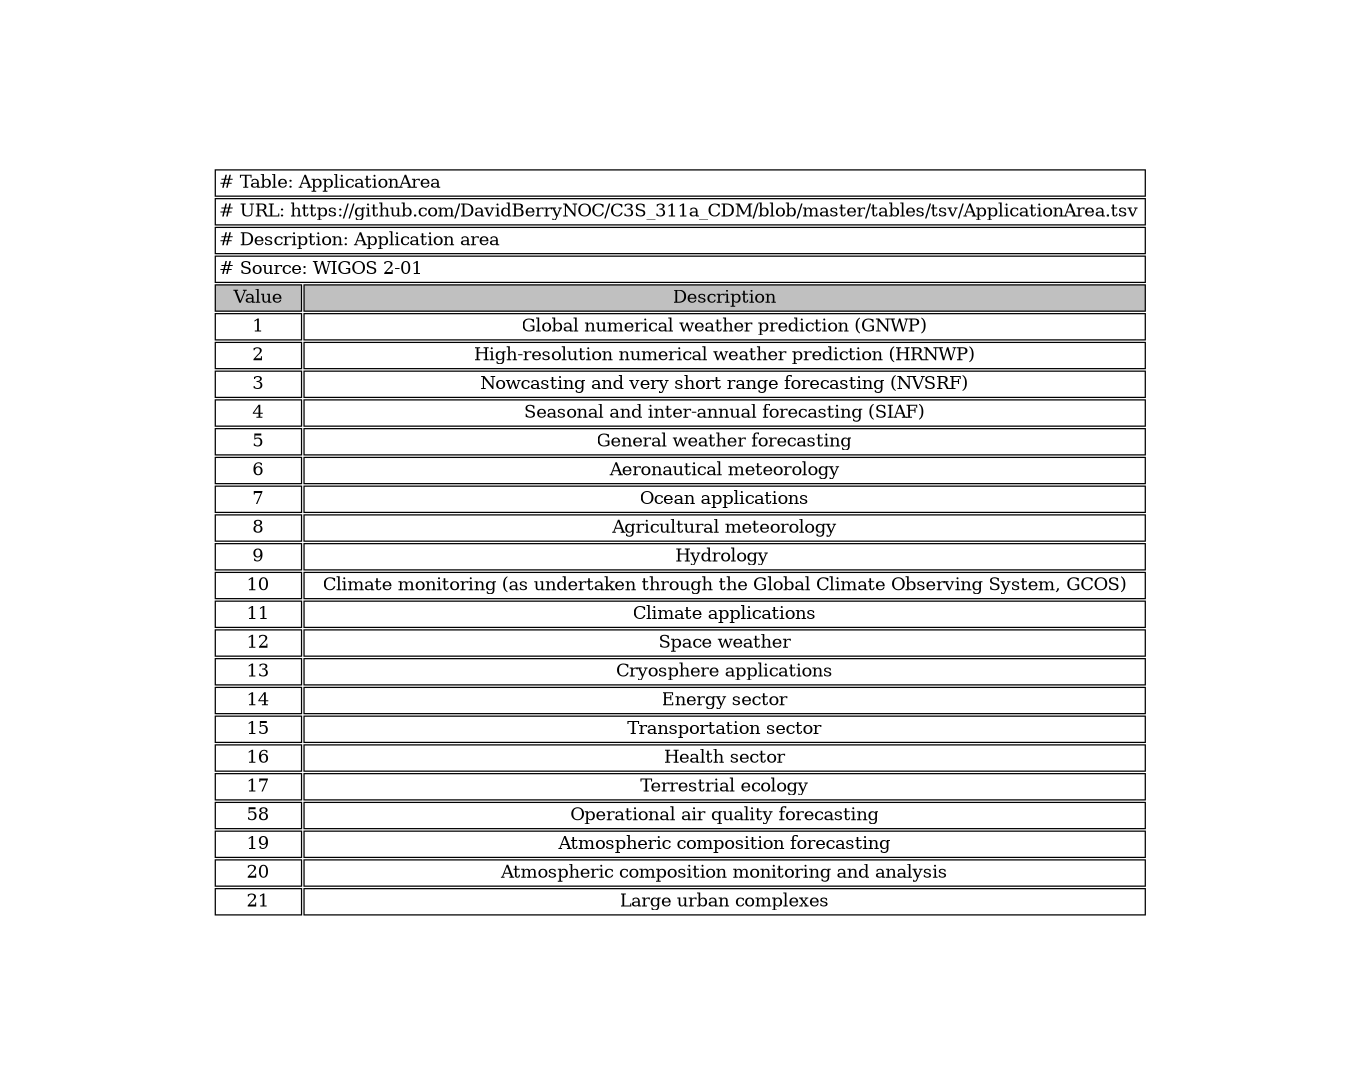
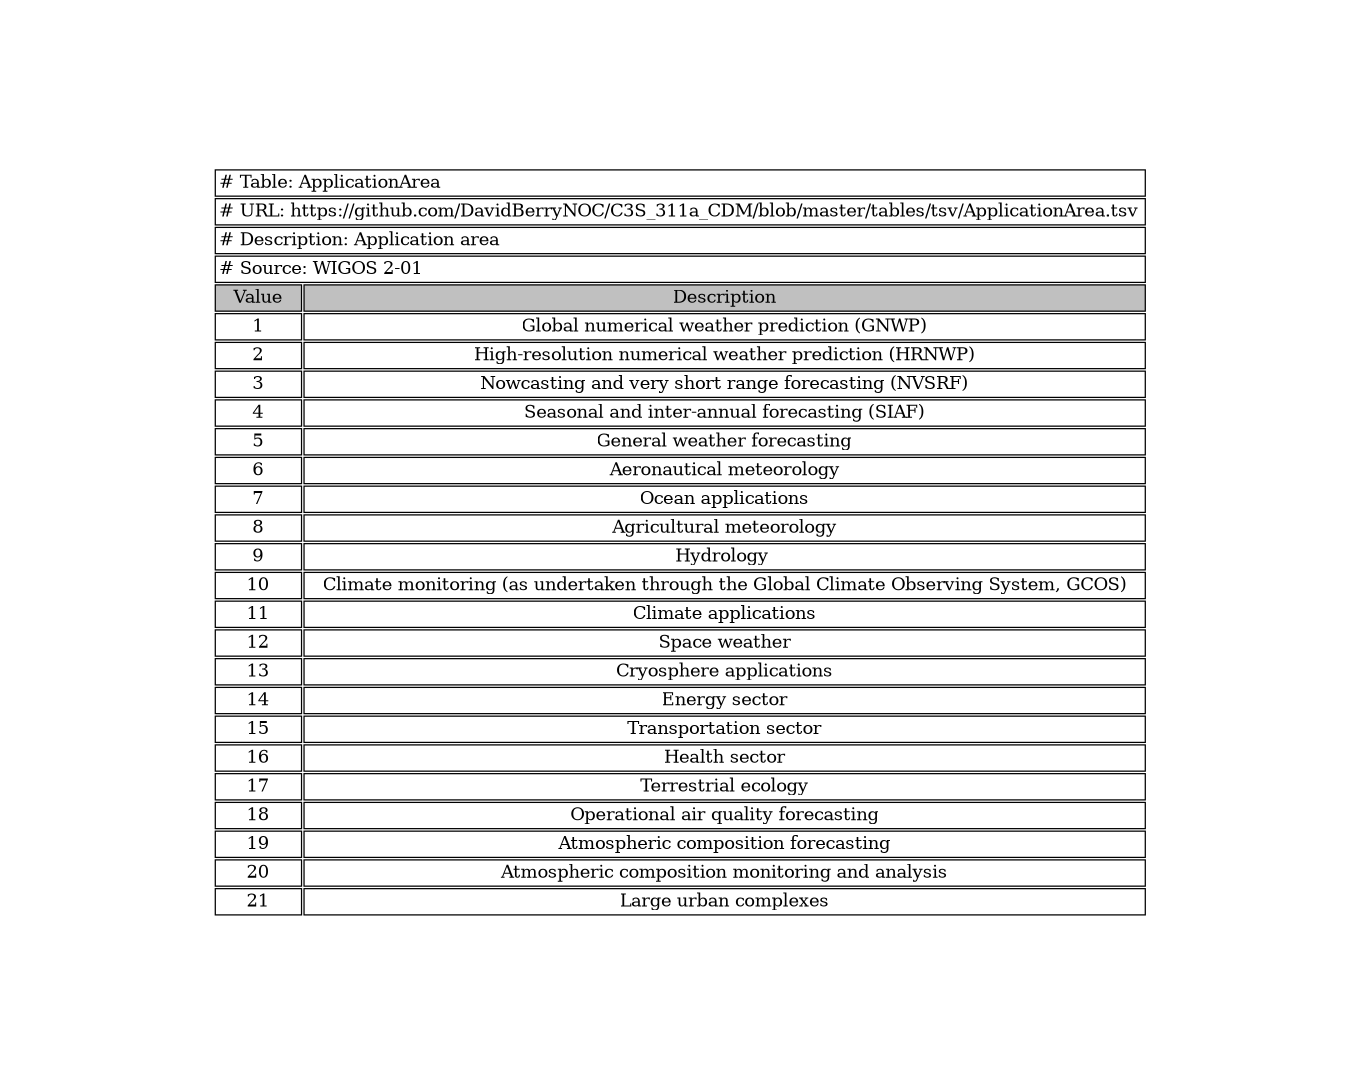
(258, 815) -> (258, 815)
